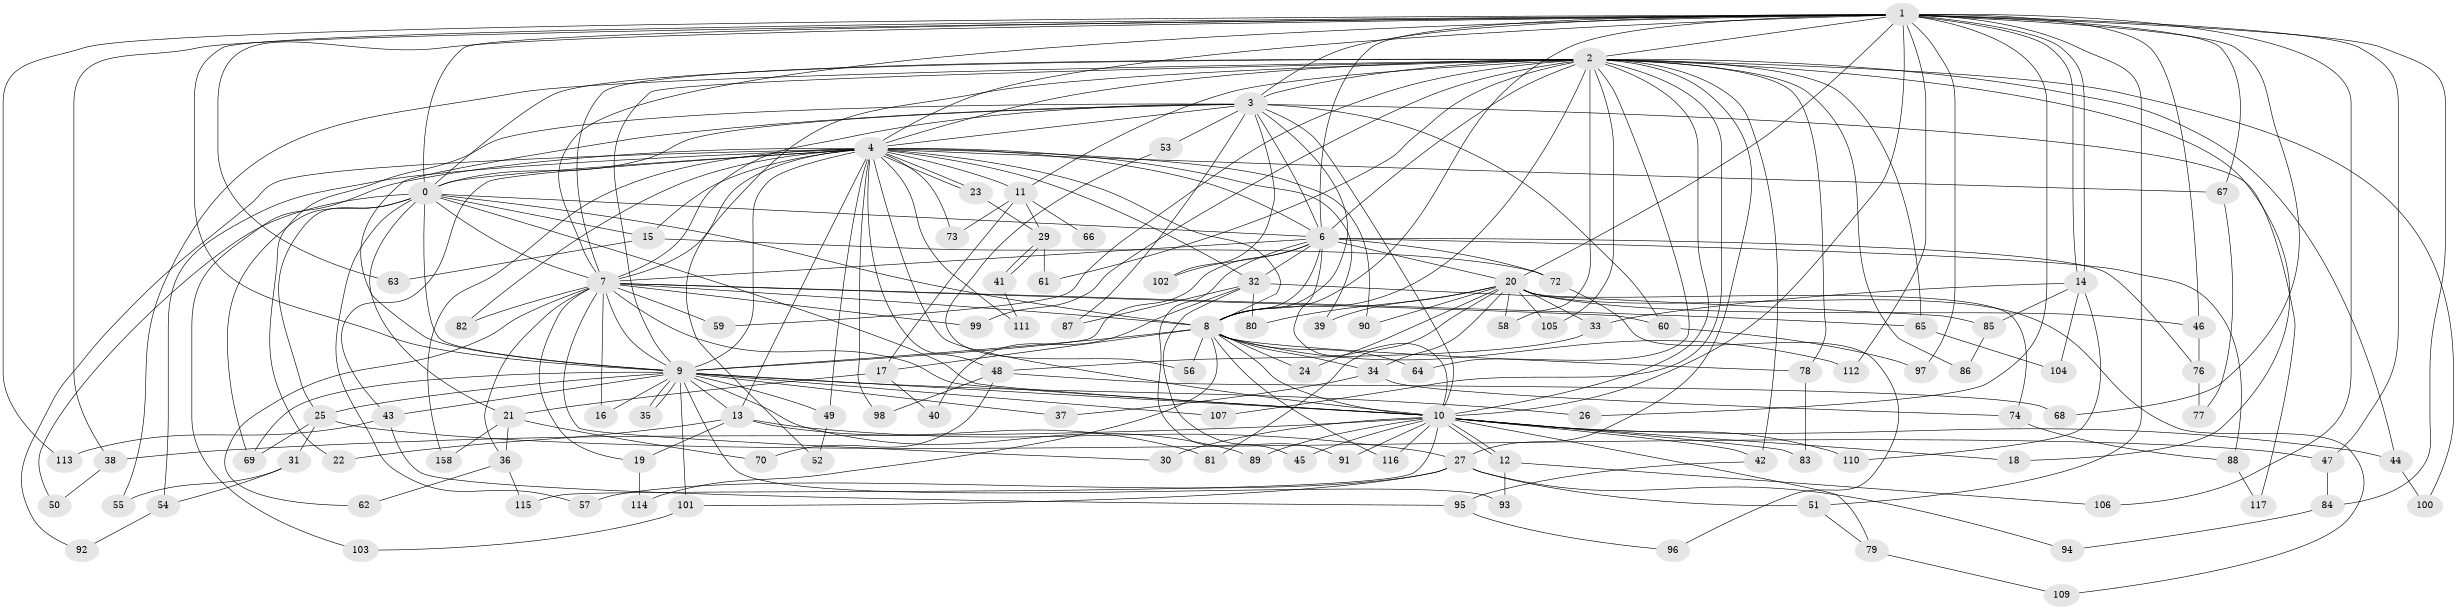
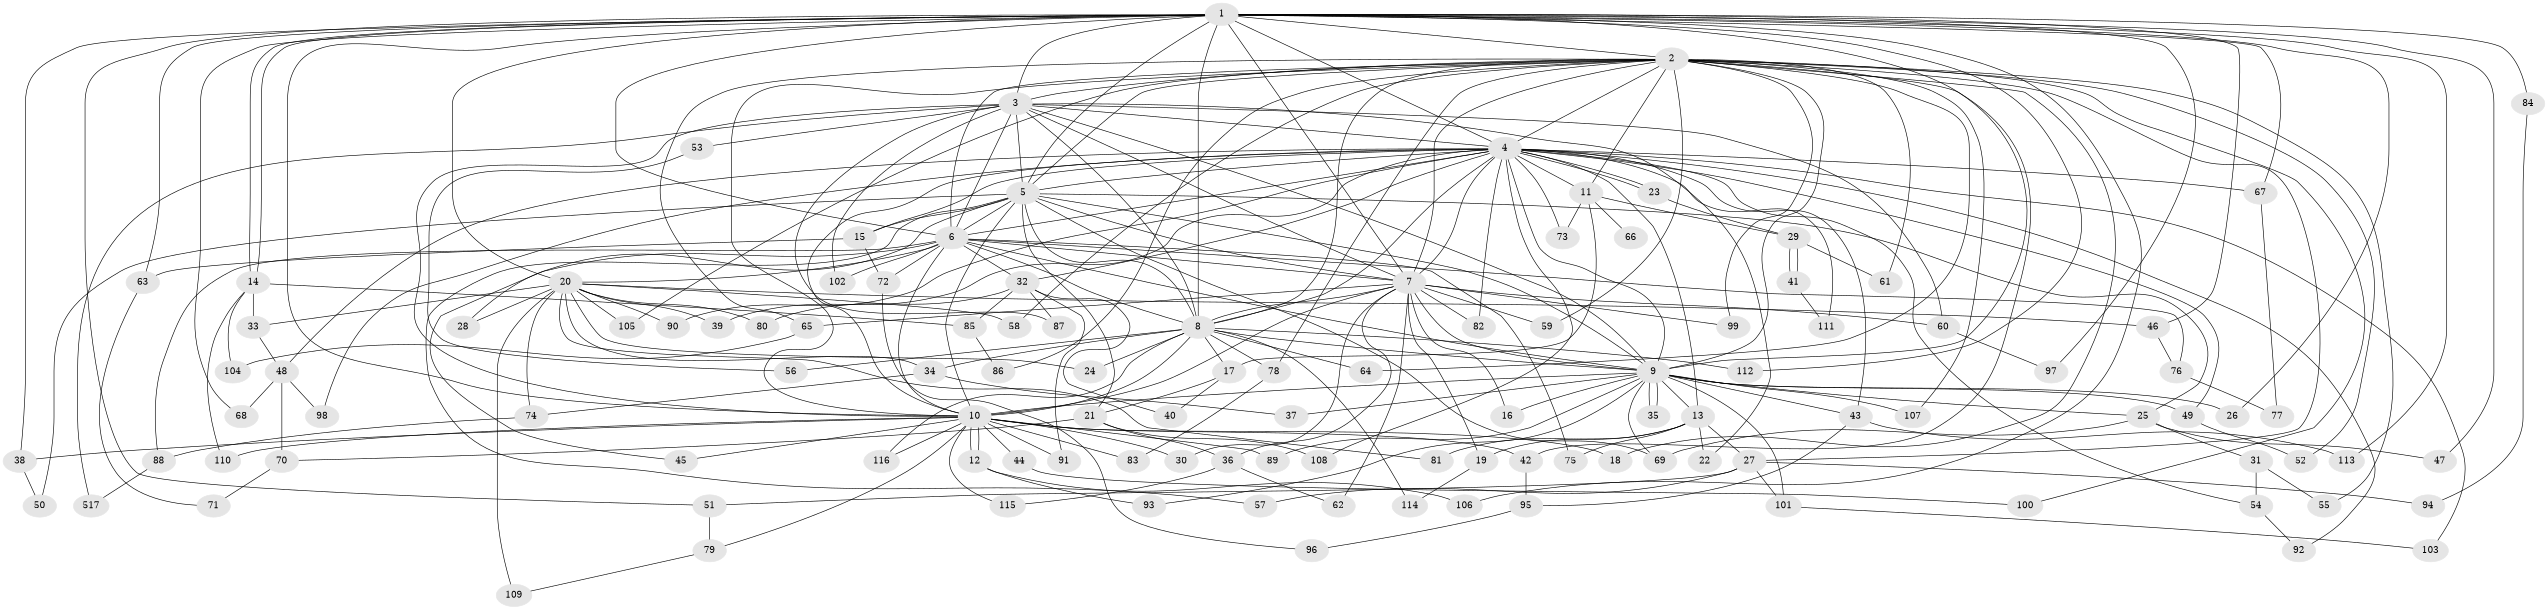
(2096, 99) -> none
(425, 193) -> (1023, 193)
none -> (463, 327)
(444, 461) -> (1319, 461)
none -> (1571, 461)
(2328, 484) -> none
none -> (214, 506)
(2259, 506) -> (91, 506)
